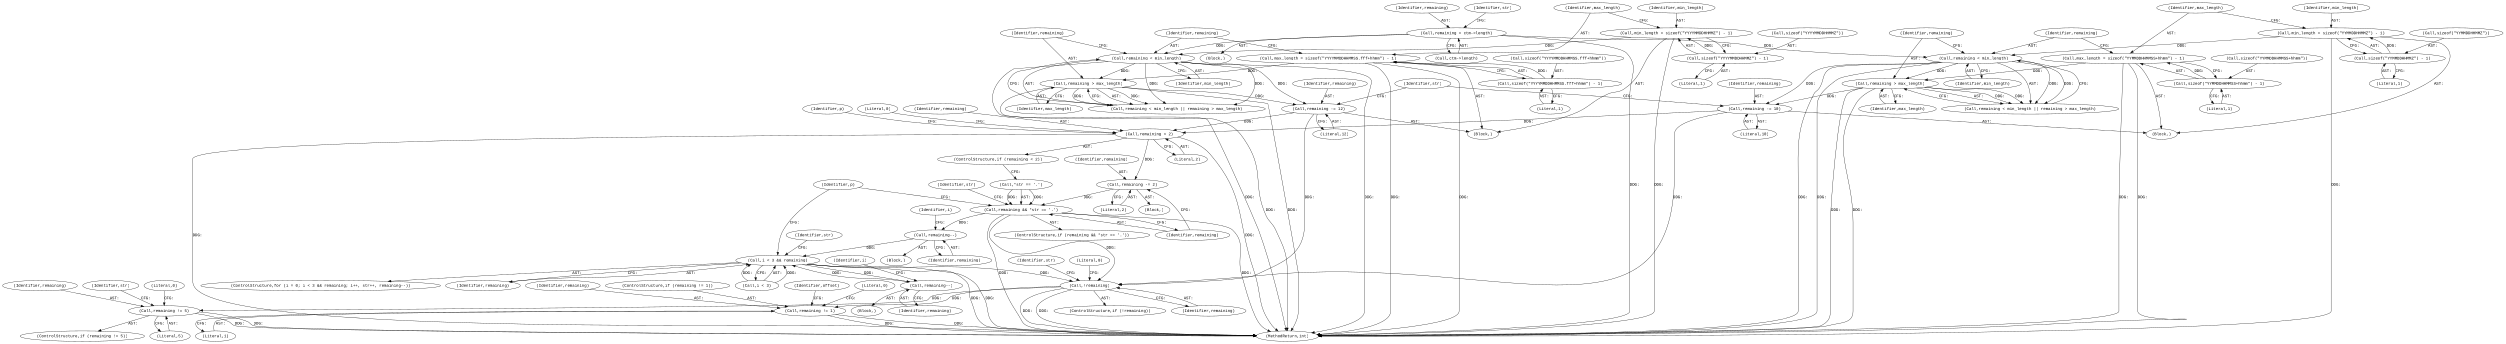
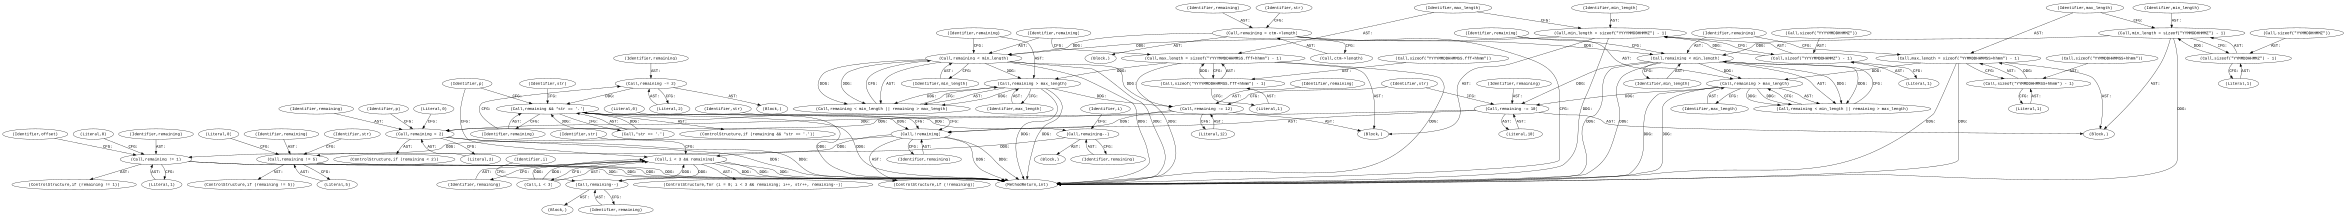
(1144, 159) -> none
(1009, 171) -> (585, 123)
(1636, 185) -> (1566, 109)
(1679, 197) -> (1294, 121)
(939, 267) -> (756, 176)
(739, 298) -> (117, 171)
